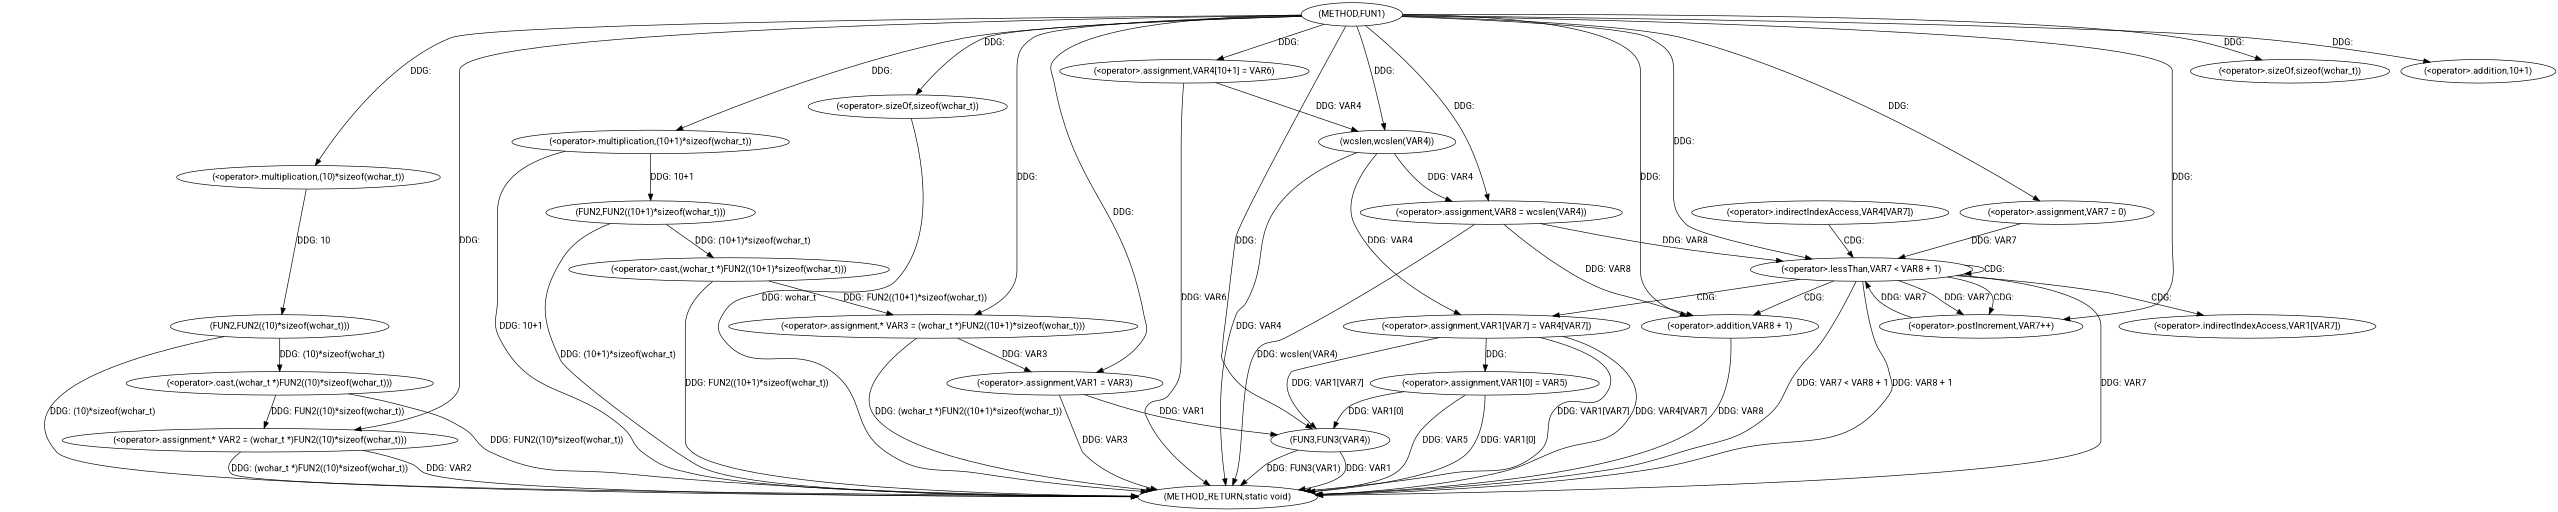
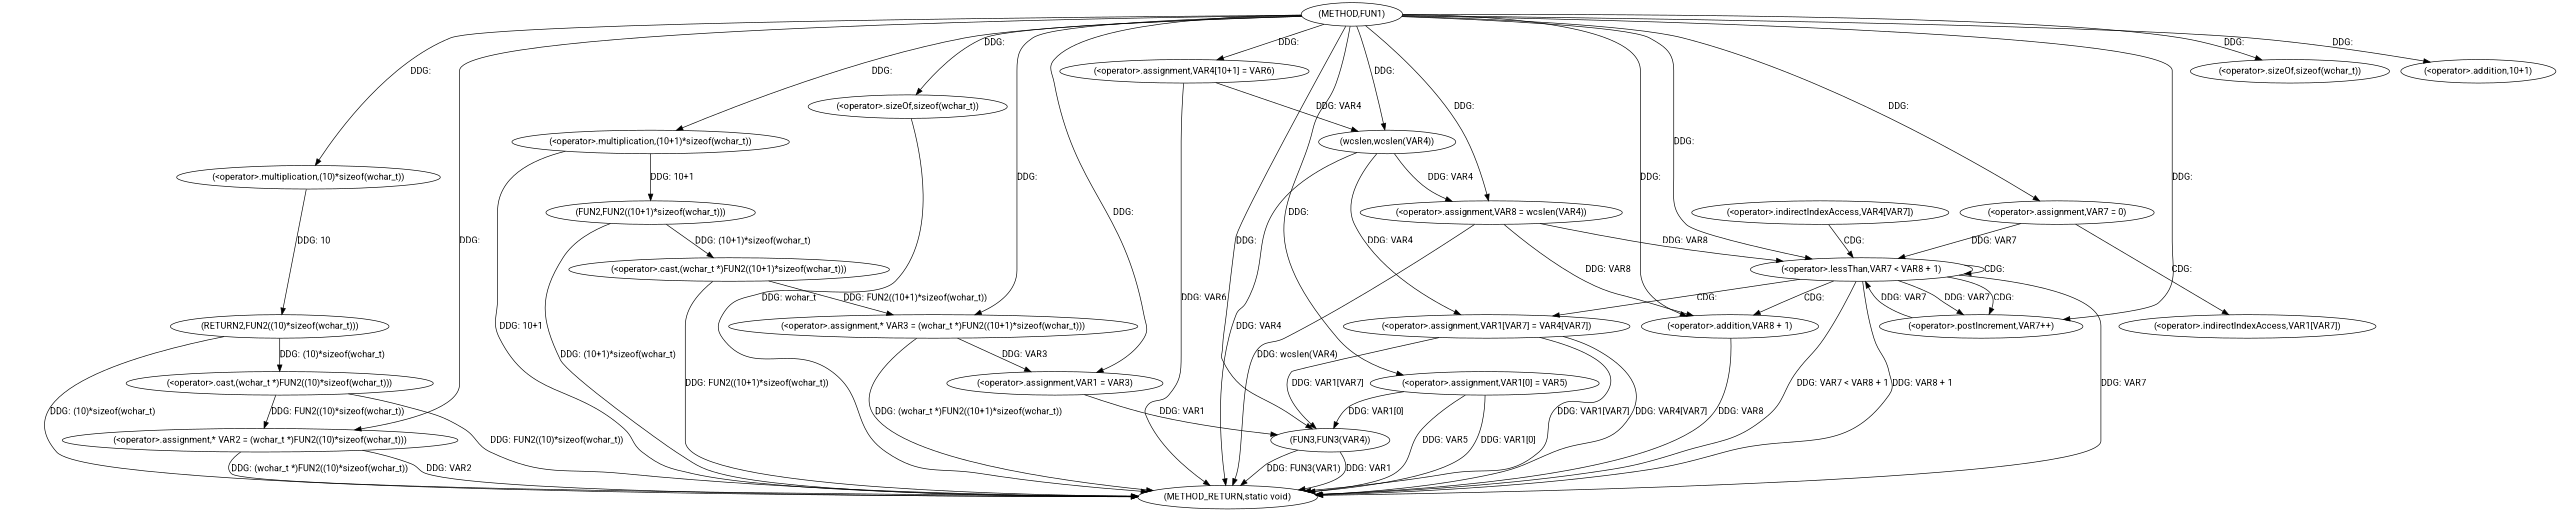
(2078, 288) -> (2149, 268)
(280, 326) -> (280, 326)
(1486, 352) -> (1285, 218)
(1089, 458) -> none
